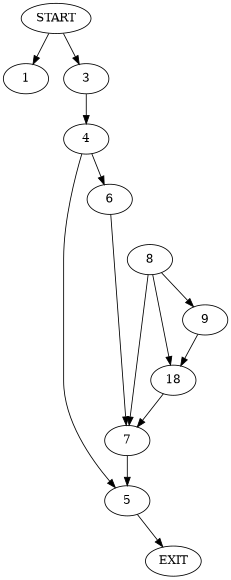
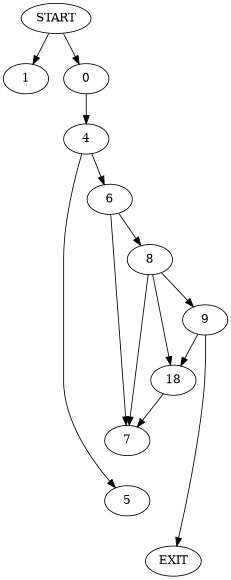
(86, 79) -> (86, 79)
none -> (127, 226)
(127, 467) -> none
(147, 527) -> (198, 437)
